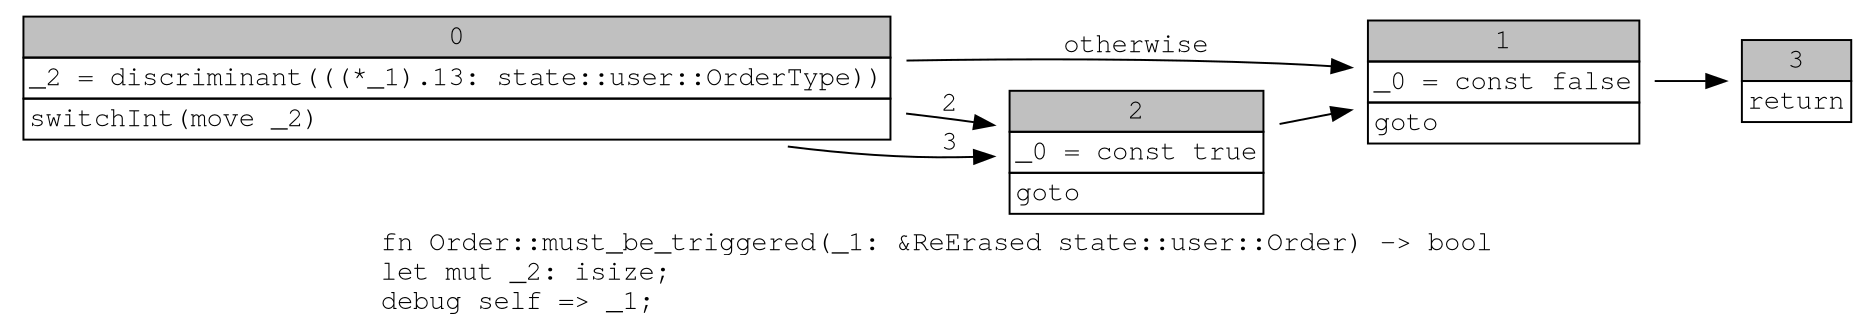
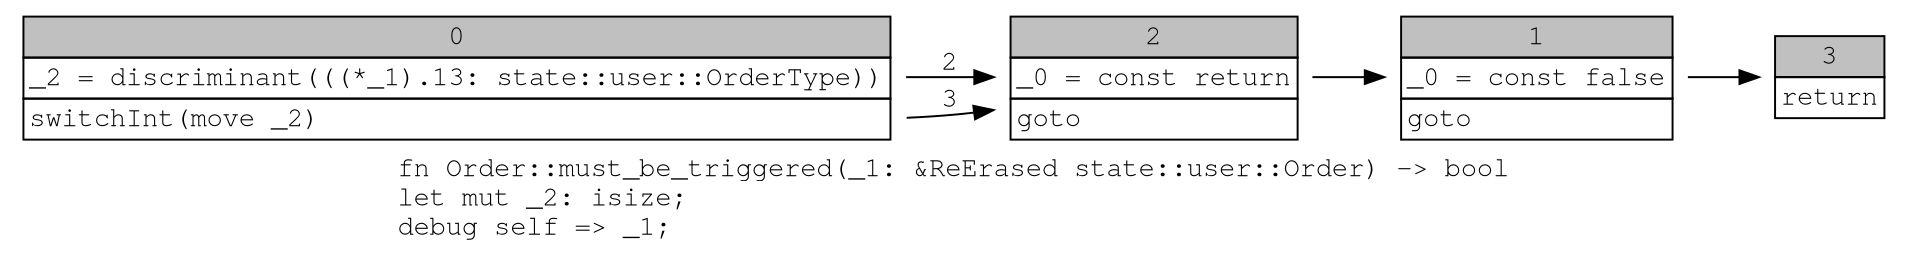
(1119, 60) -> none
(1137, 151) -> (1154, 77)
